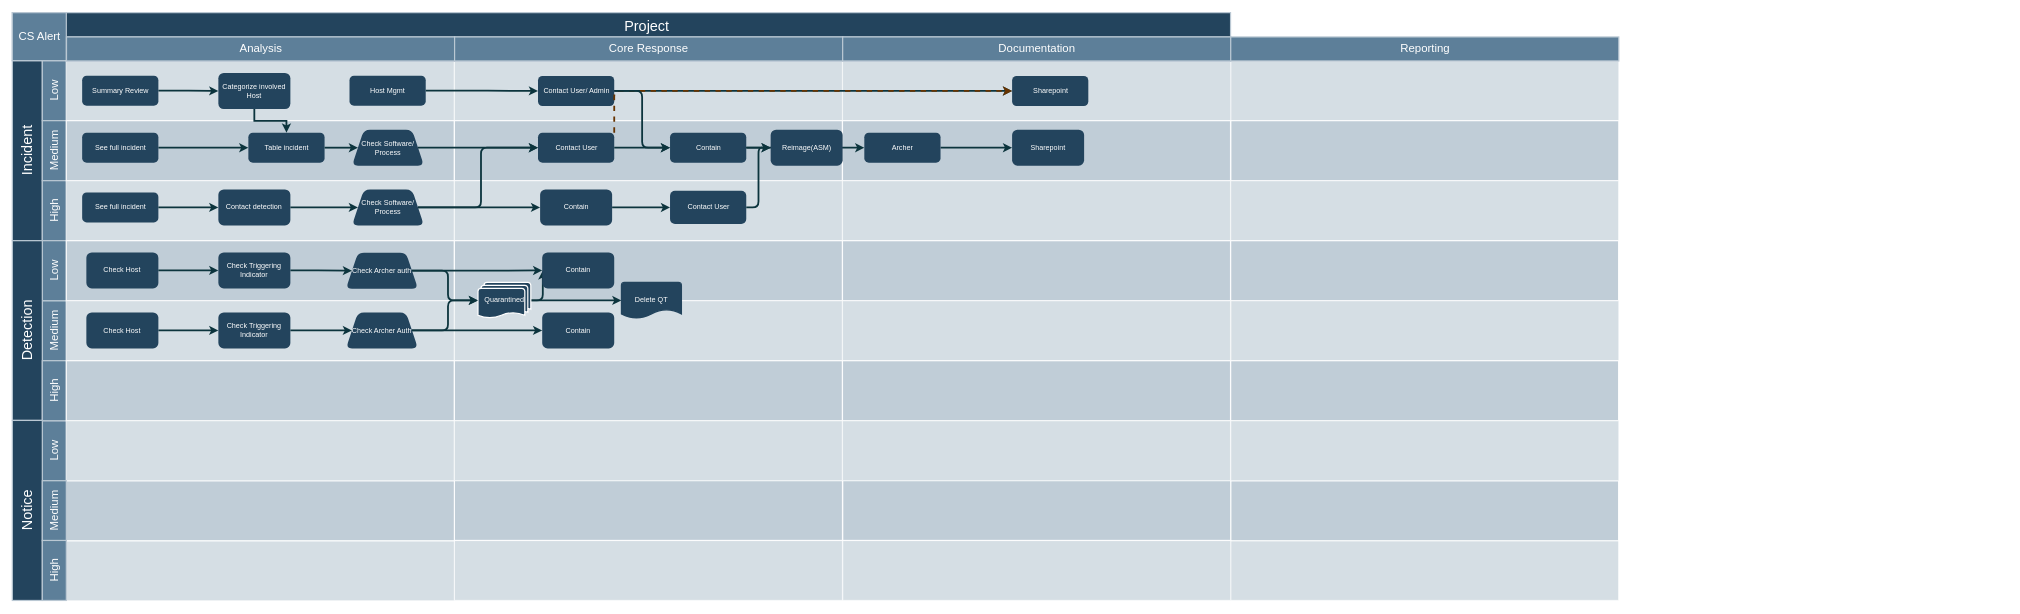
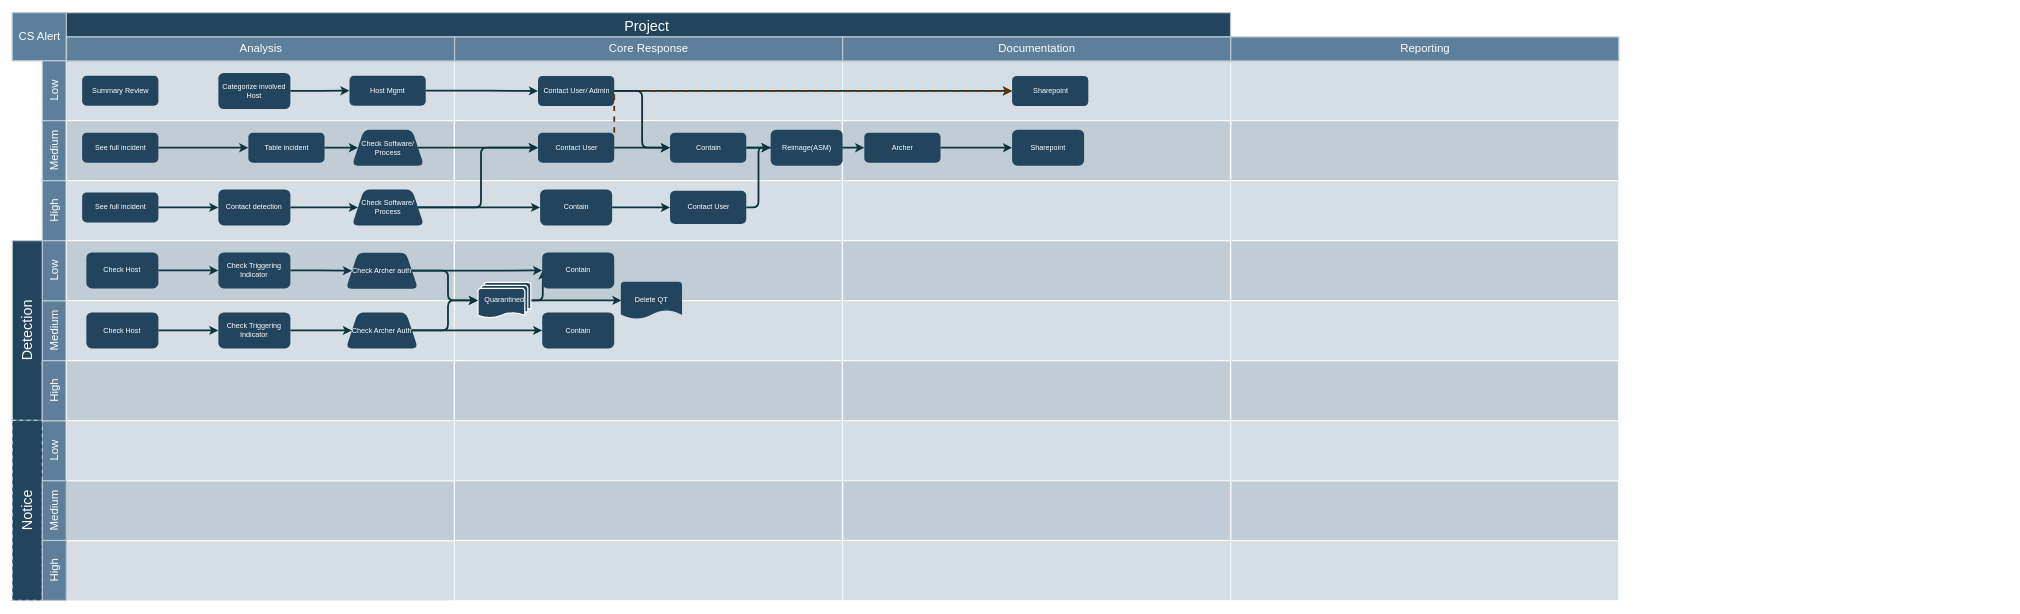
(184, 91) -> none
(266, 121) -> (317, 91)
(27, 151) -> none
(27, 510) -> (27, 510)
